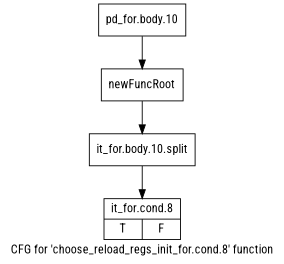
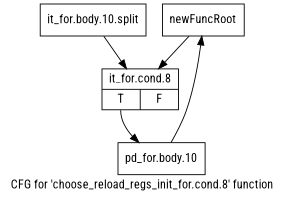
(142, 113) -> (177, 49)
none -> (124, 124)
